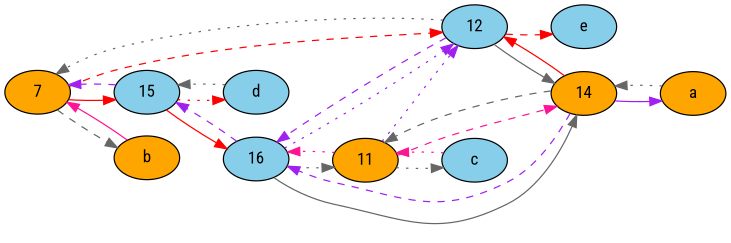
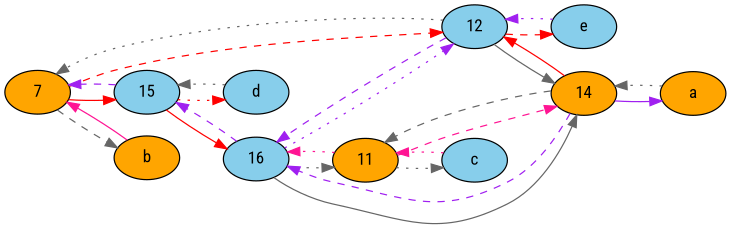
(416, 98) -> (535, 19)
